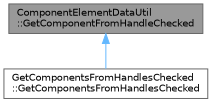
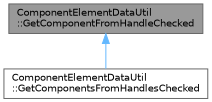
(106, 84) -> (106, 84)
